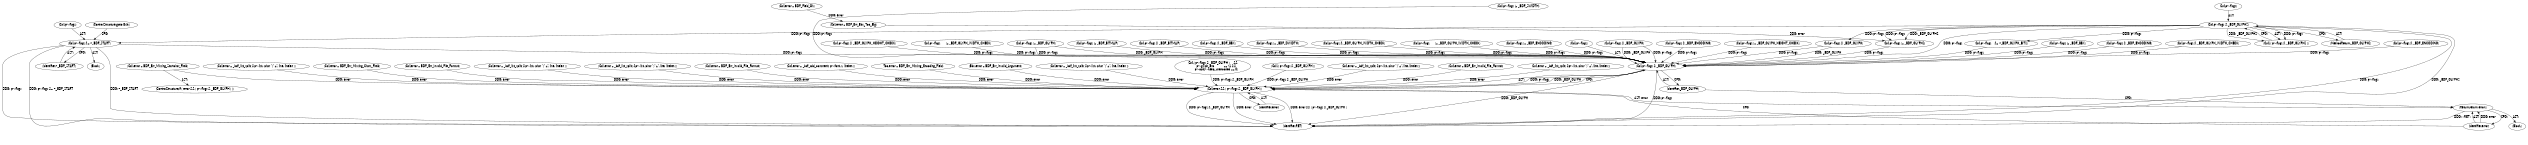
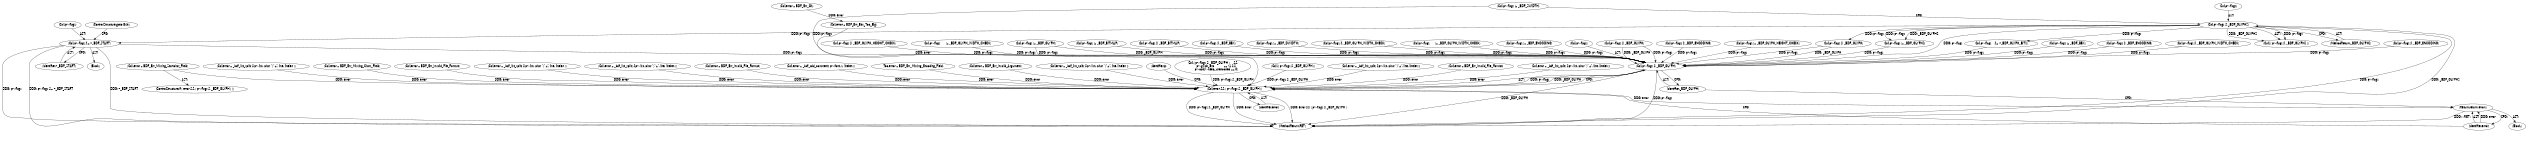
(797, 6) -> (797, 6)
(1310, 27) -> (1030, 55)
(2259, 35) -> (1873, 16)
(995, 66) -> (995, 66)
none -> (1159, 66)
(1641, 98) -> (1641, 98)
(1292, 126) -> (1292, 126)
